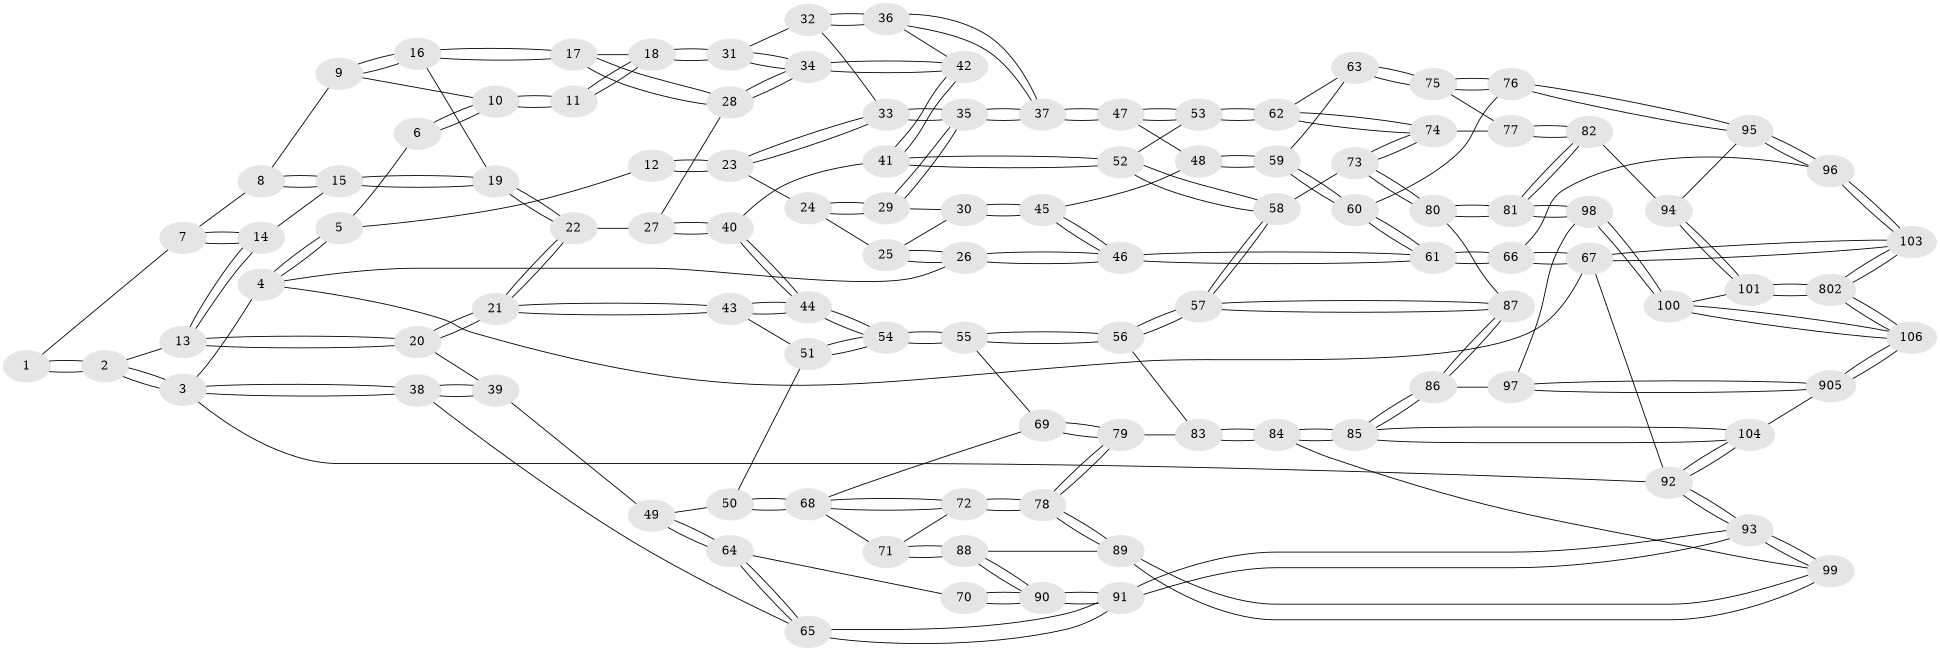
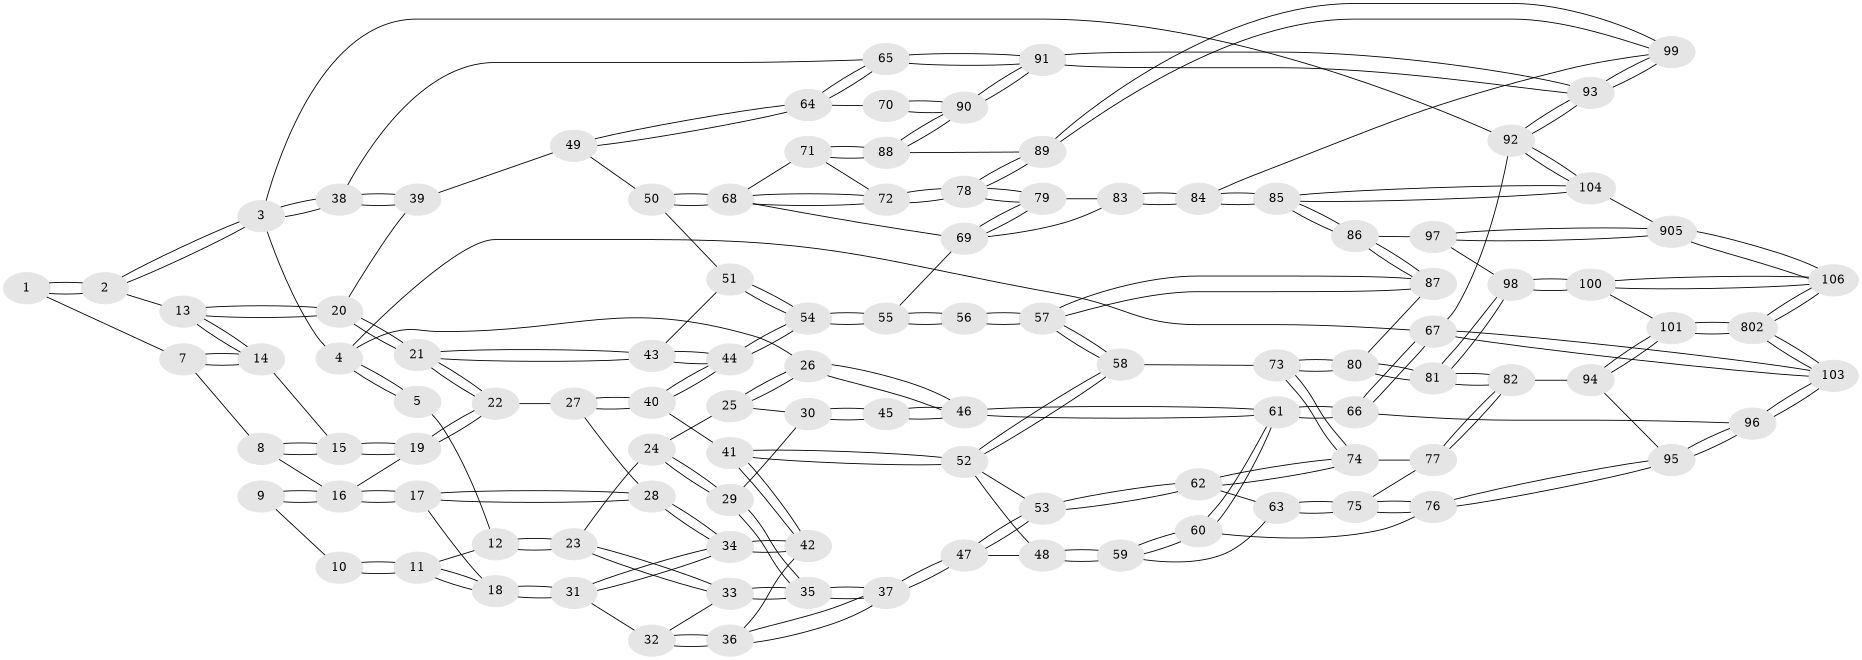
(300, 128) -> (301, 473)
(418, 134) -> none
(1124, 192) -> (1001, 510)
(1160, 386) -> (1046, 227)
none -> (456, 556)
